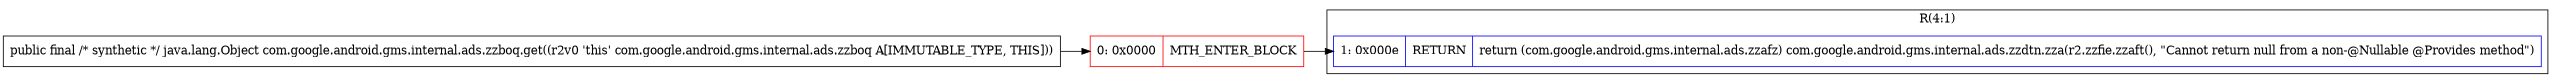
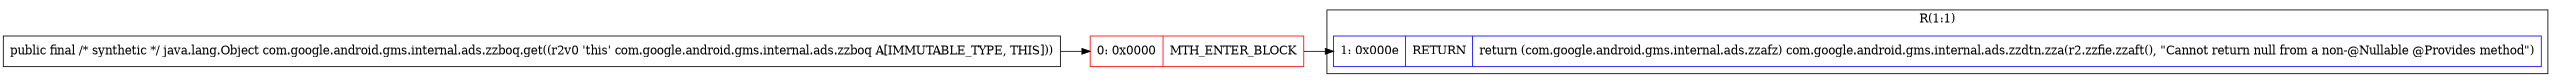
(1937, 19) -> (1937, 19)
